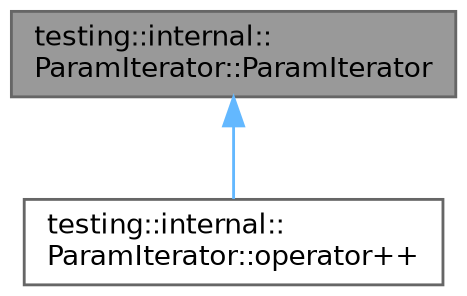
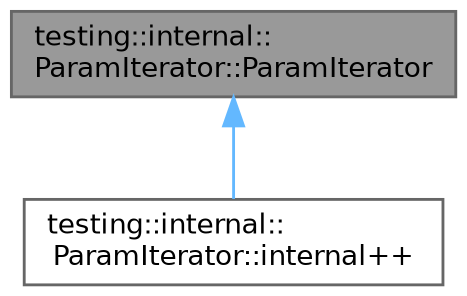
(234, 242) -> (234, 242)
